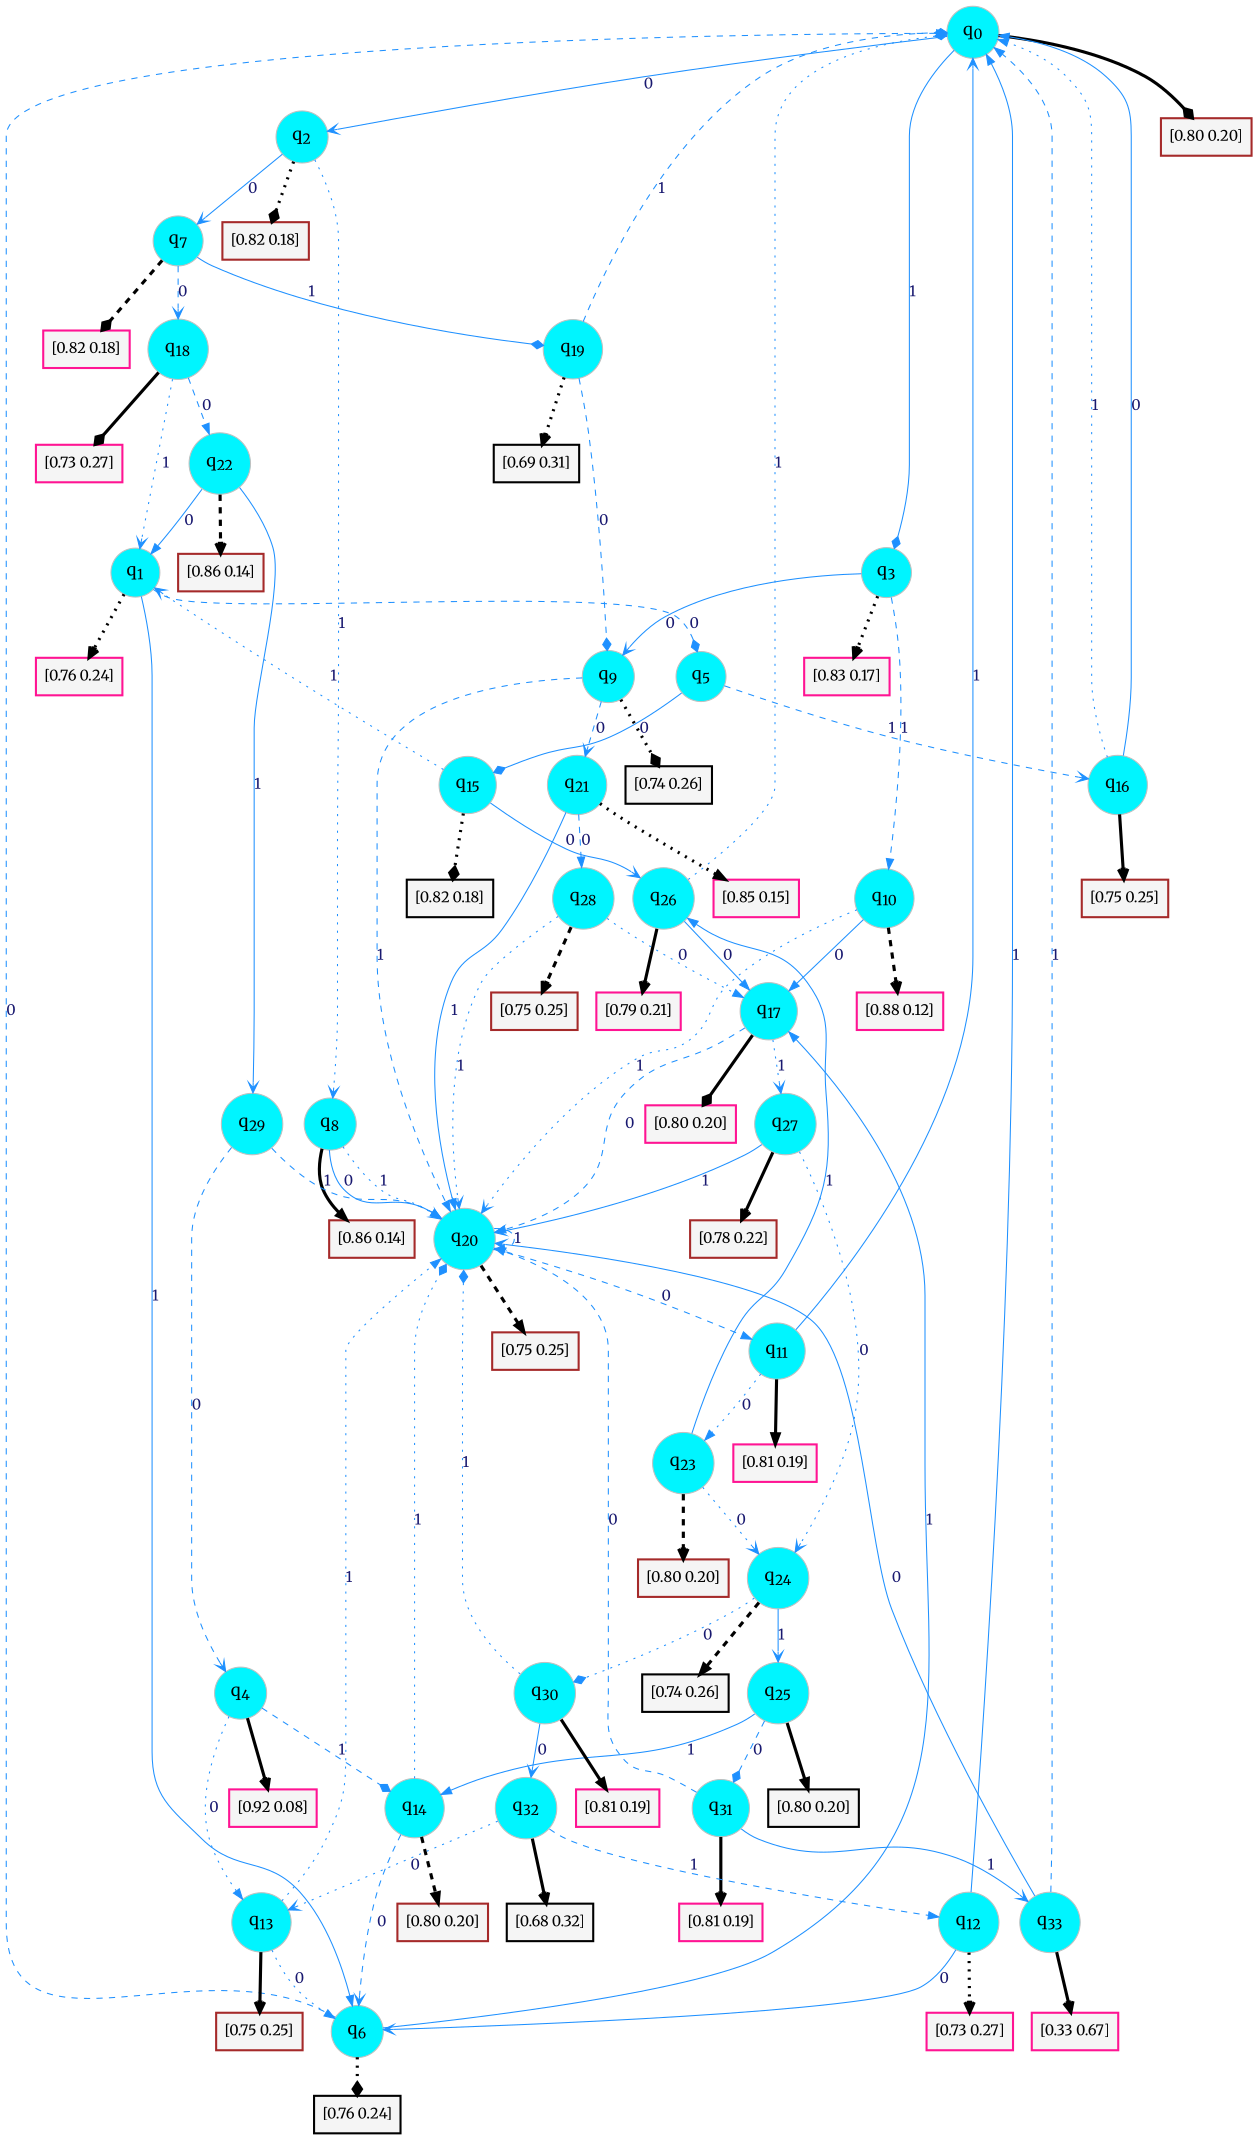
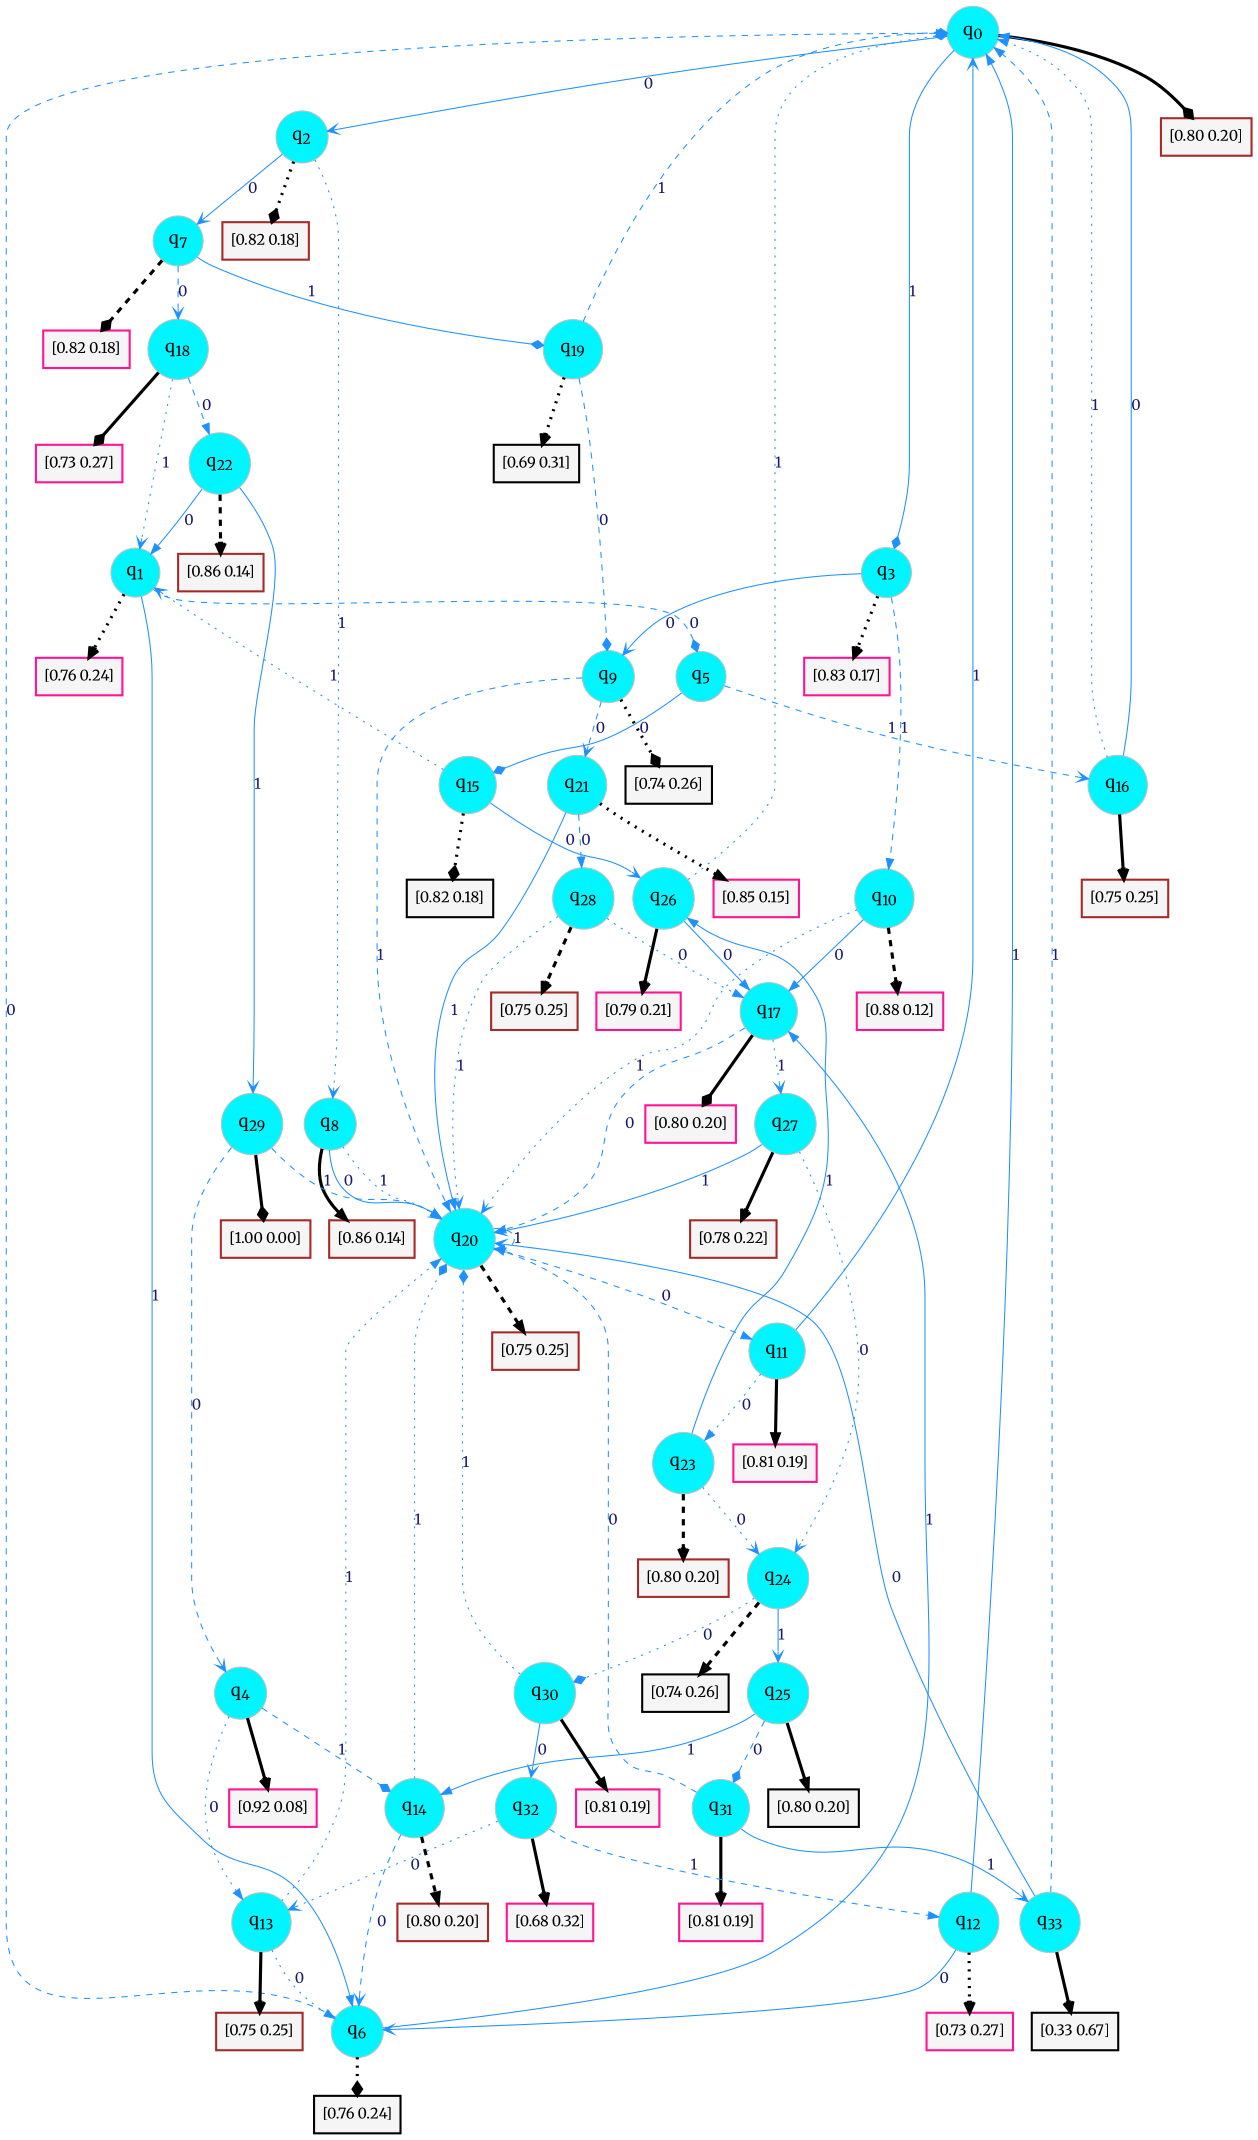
none -> (266, 1239)
(550, 1922) -> (550, 1922)
(1075, 2032) -> (1075, 2032)
